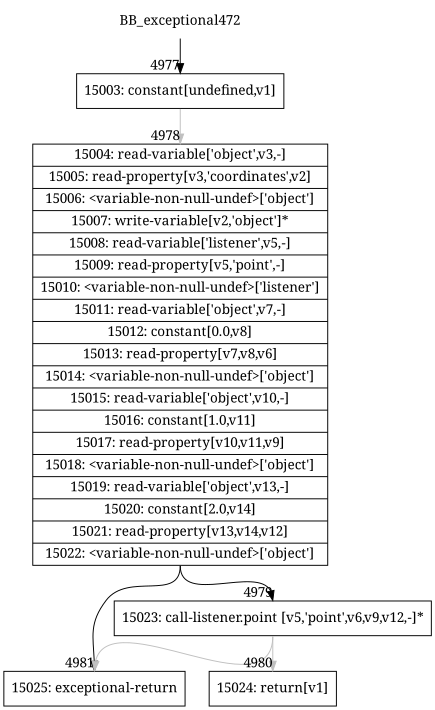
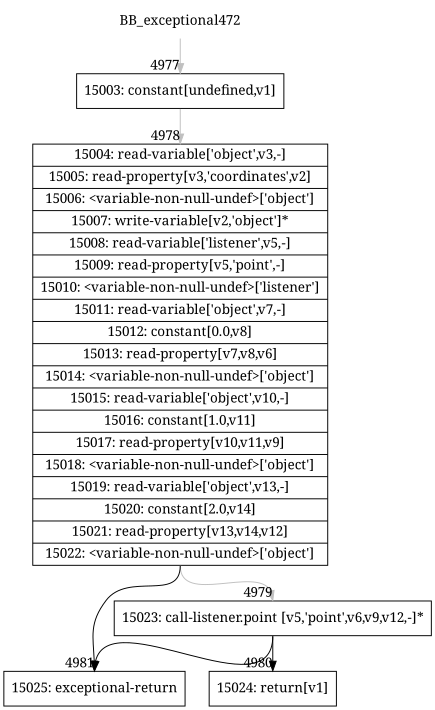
(180, 51) -> (180, 51)
(222, 584) -> (222, 584)
(273, 654) -> (273, 654)
(188, 655) -> (188, 655)
